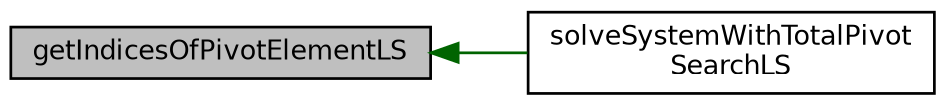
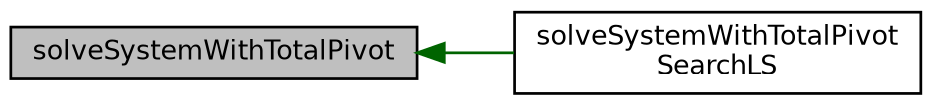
(221, 53) -> (214, 53)
